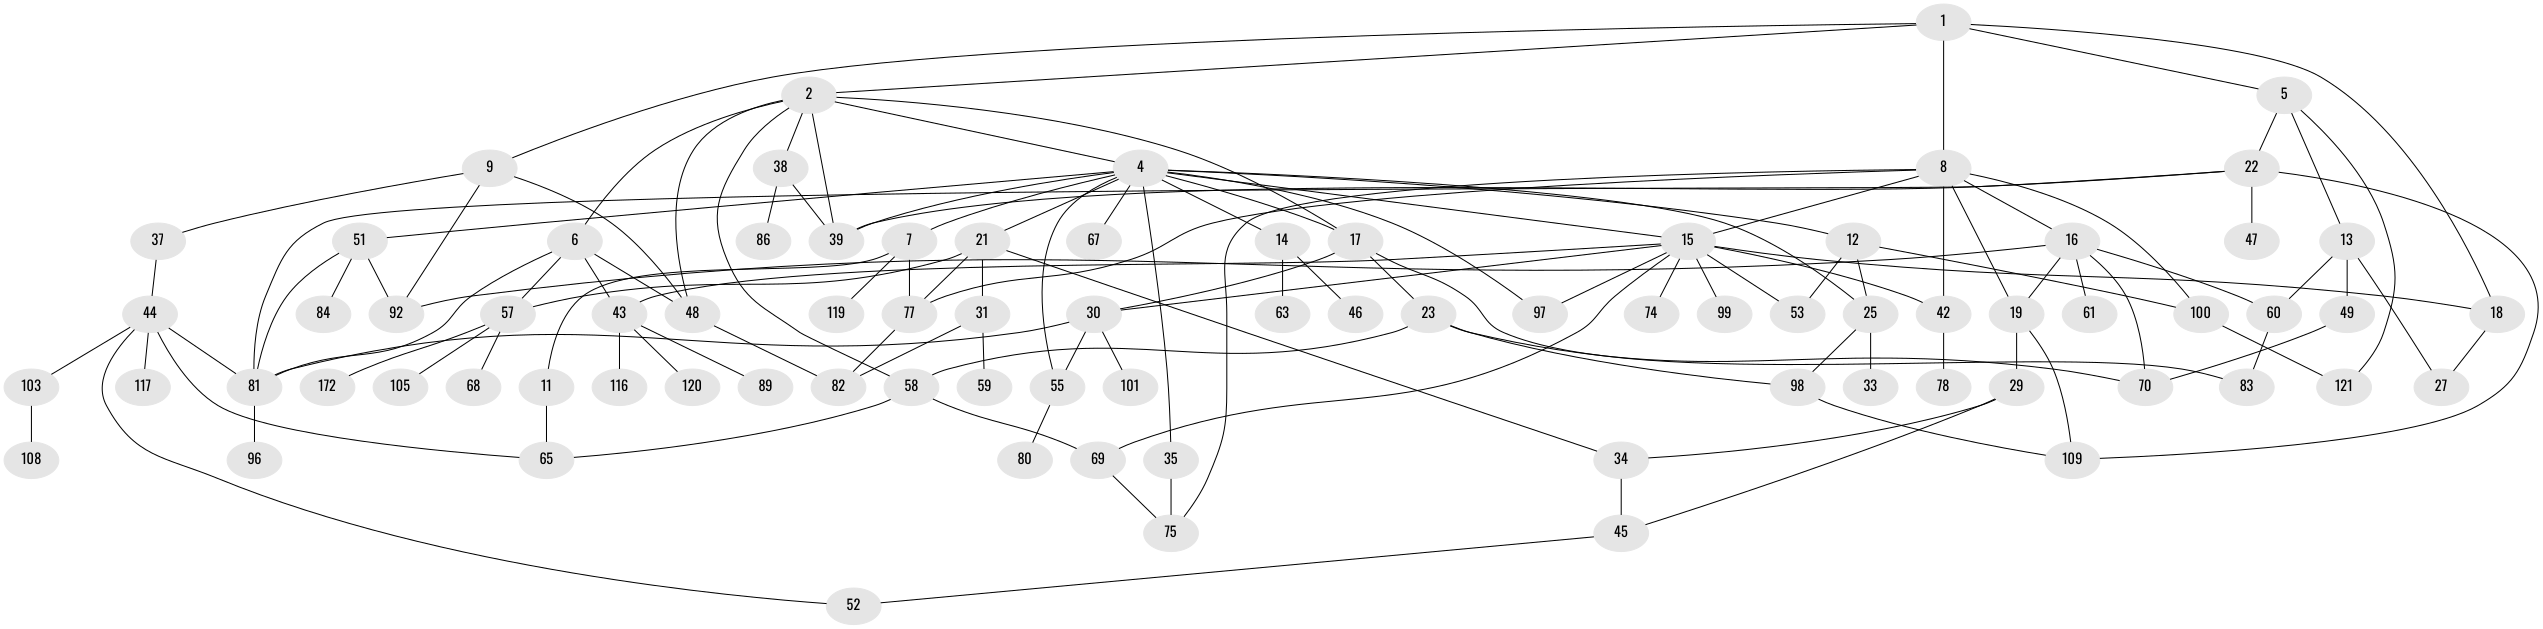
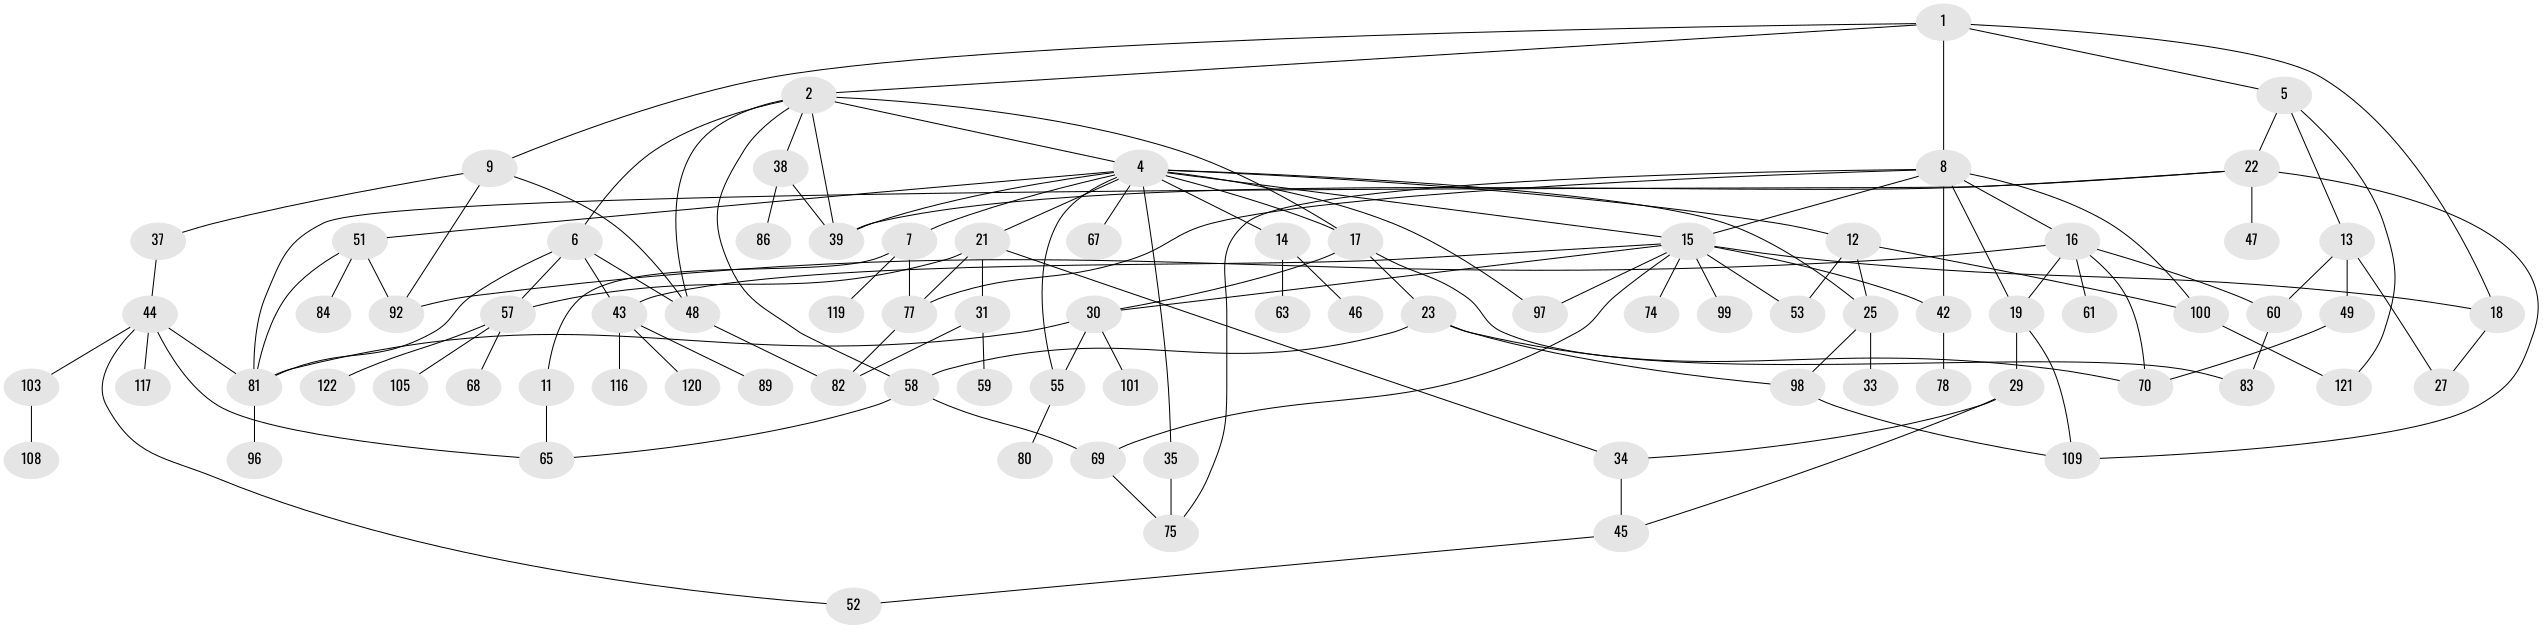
(327, 387) -> (327, 387)
